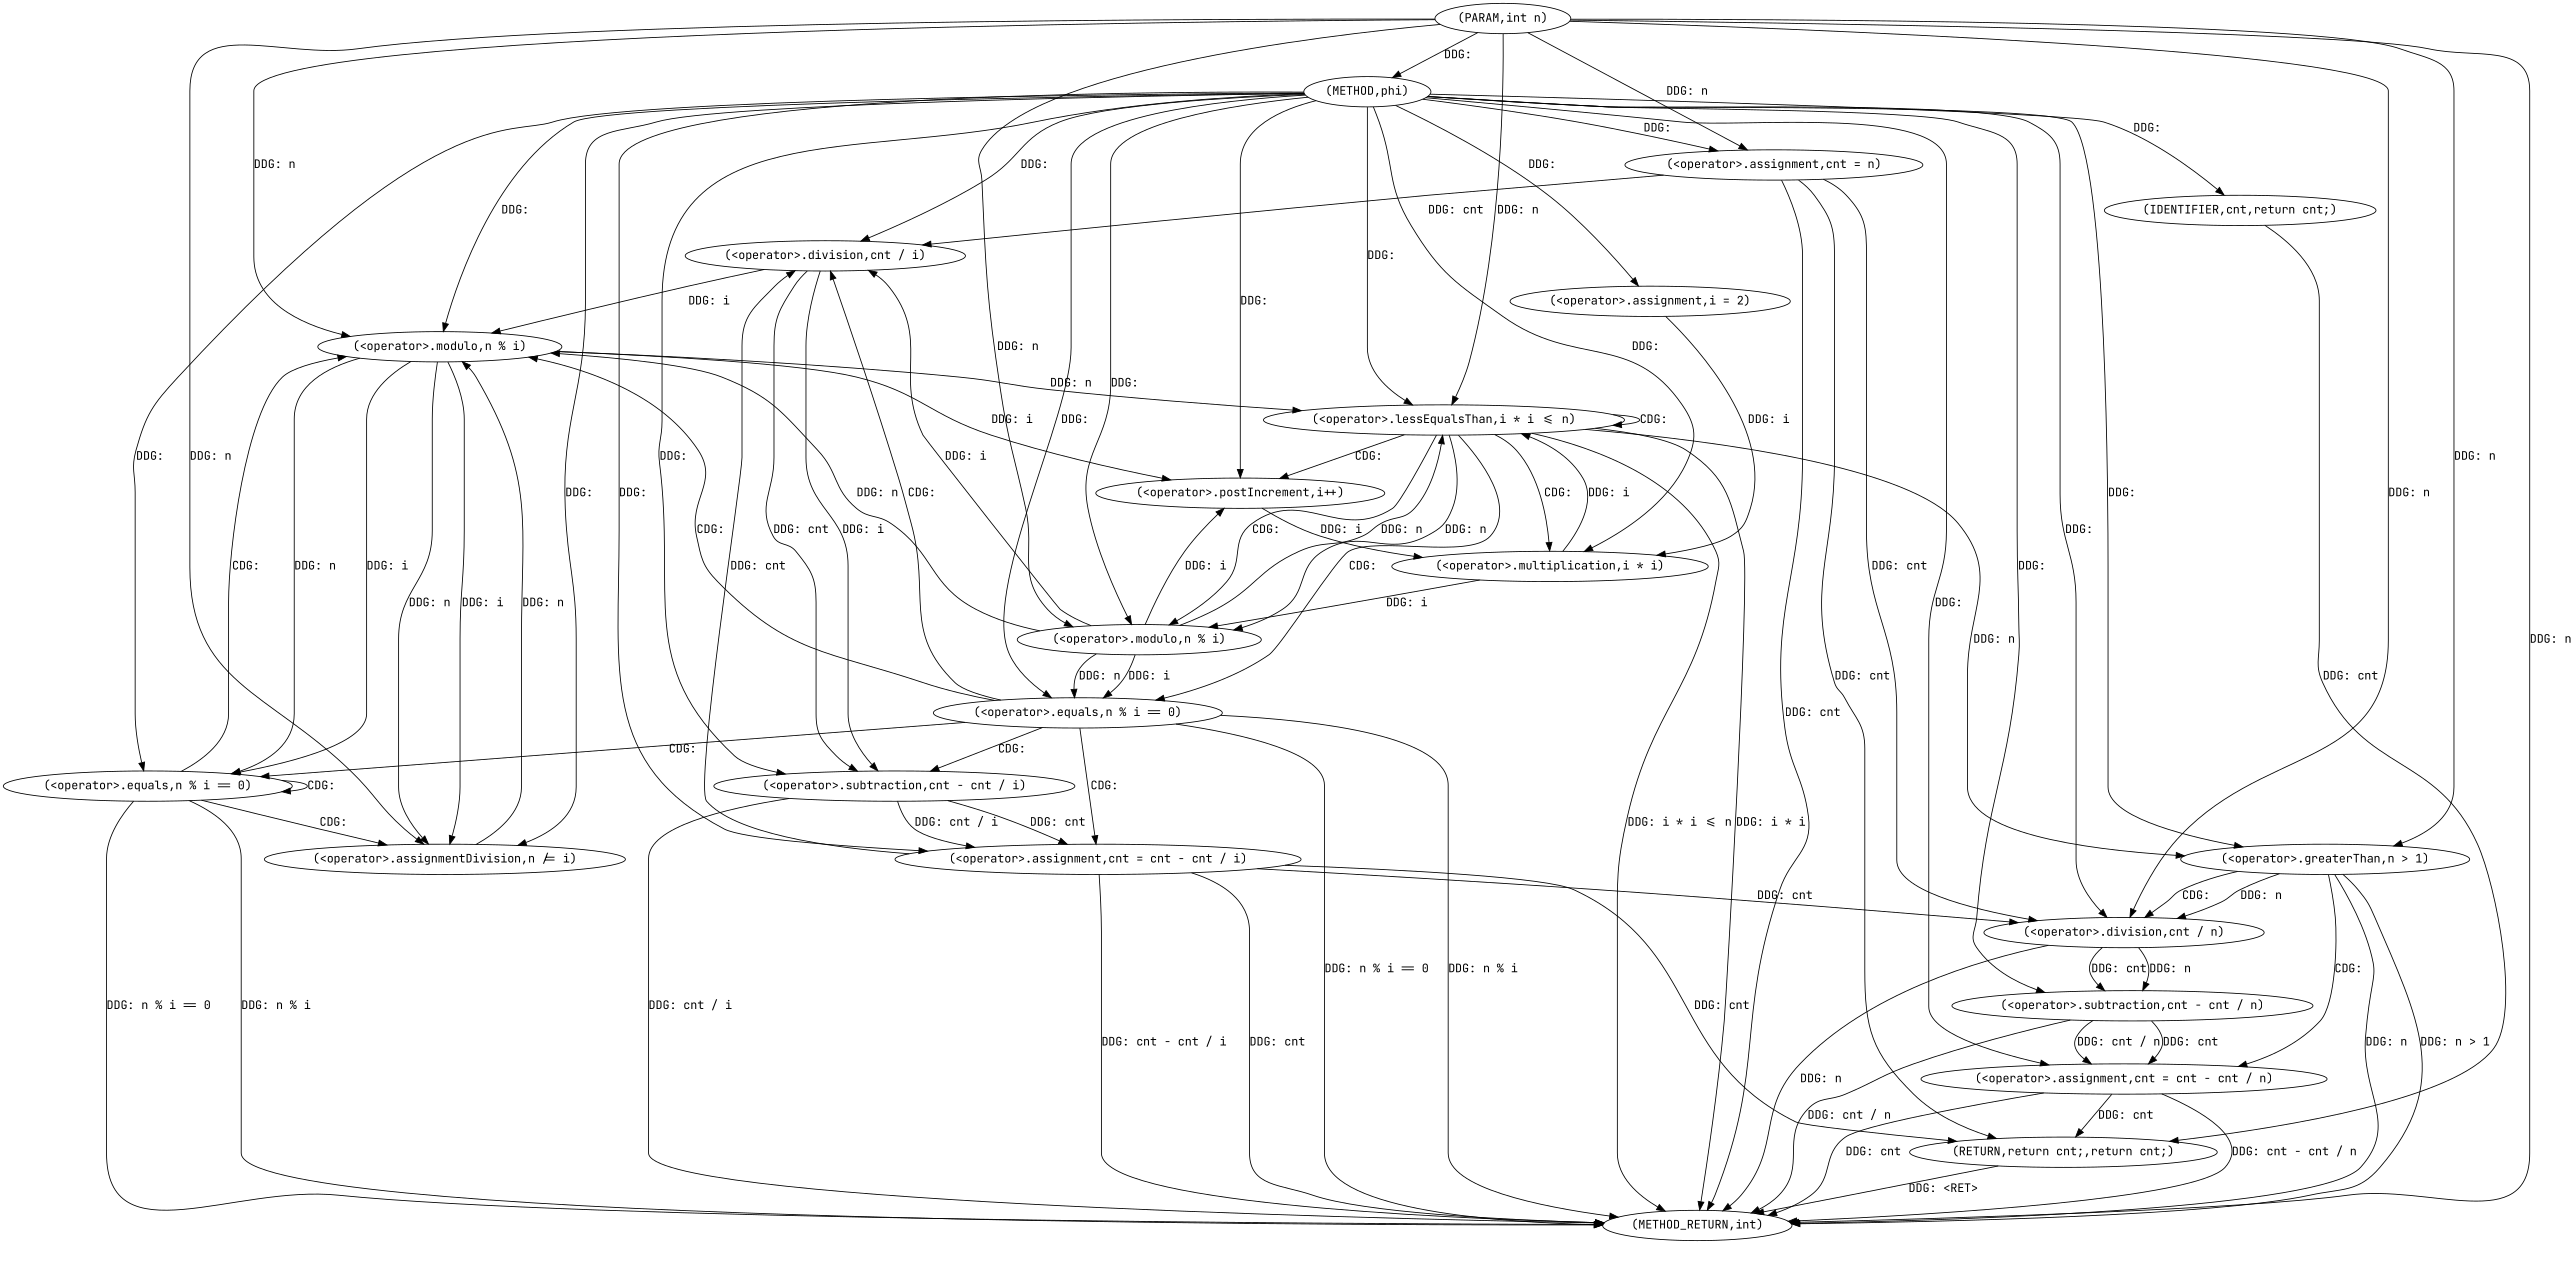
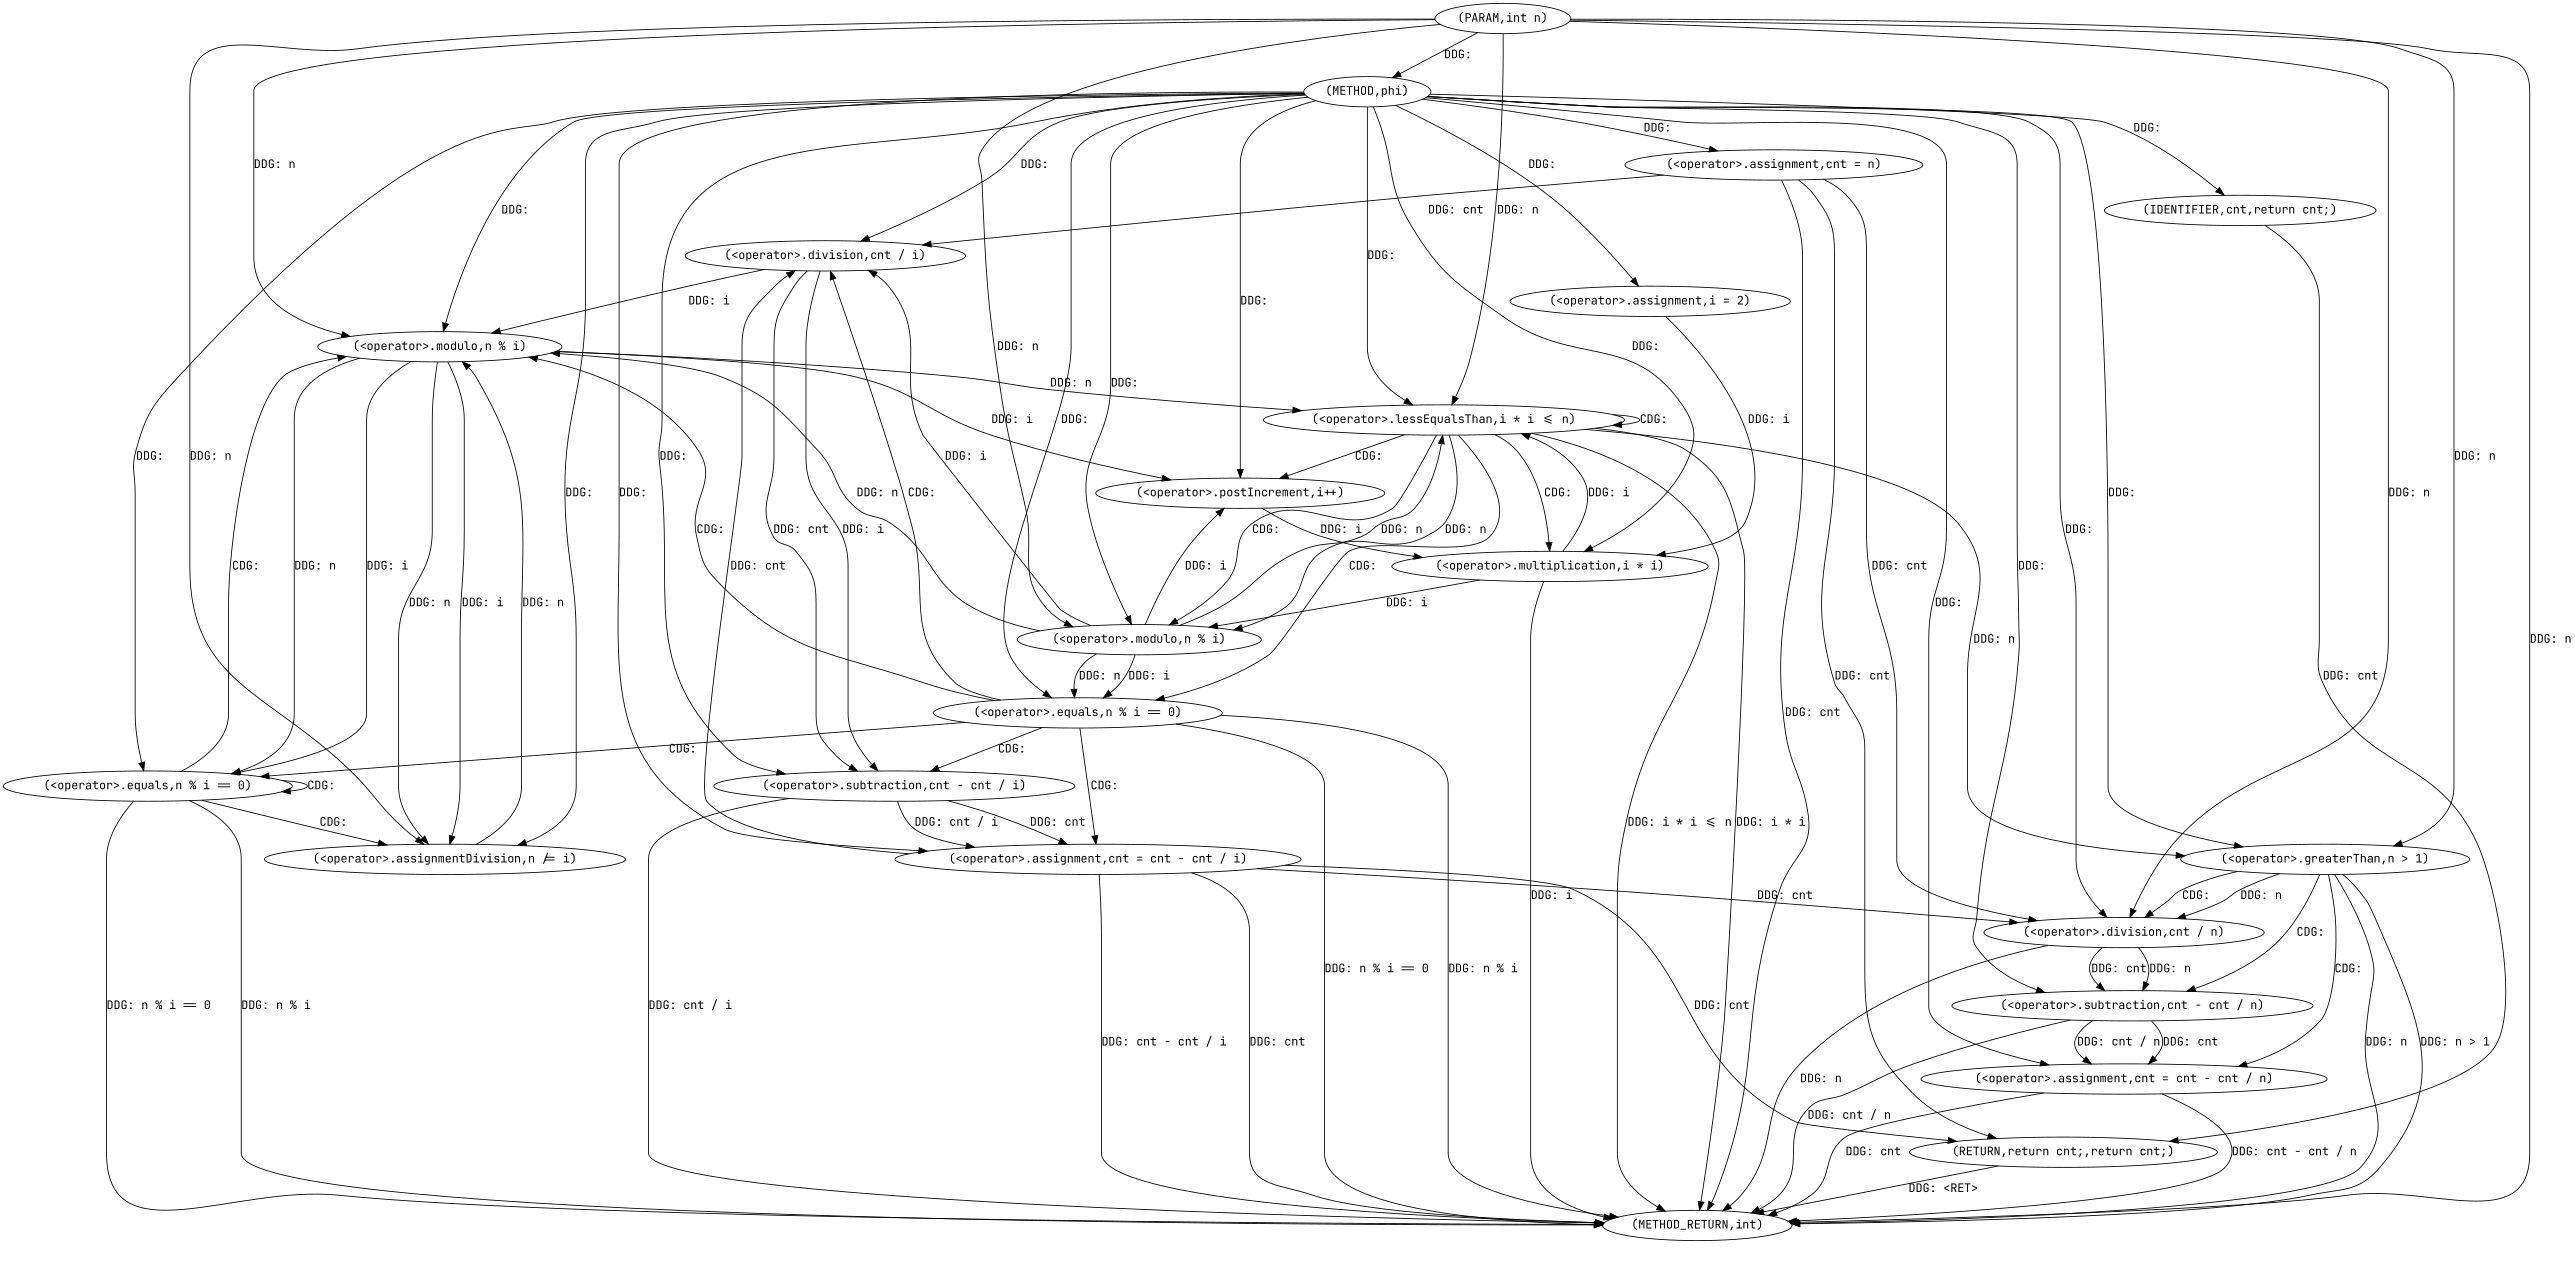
(1634, 89) -> none
none -> (1531, 919)
none -> (2272, 947)
(2096, 1112) -> none
